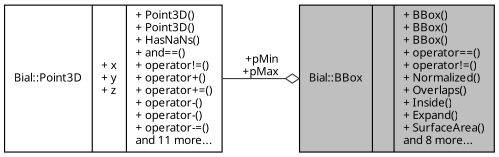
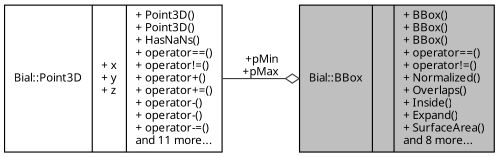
(161, 53) -> (174, 53)
